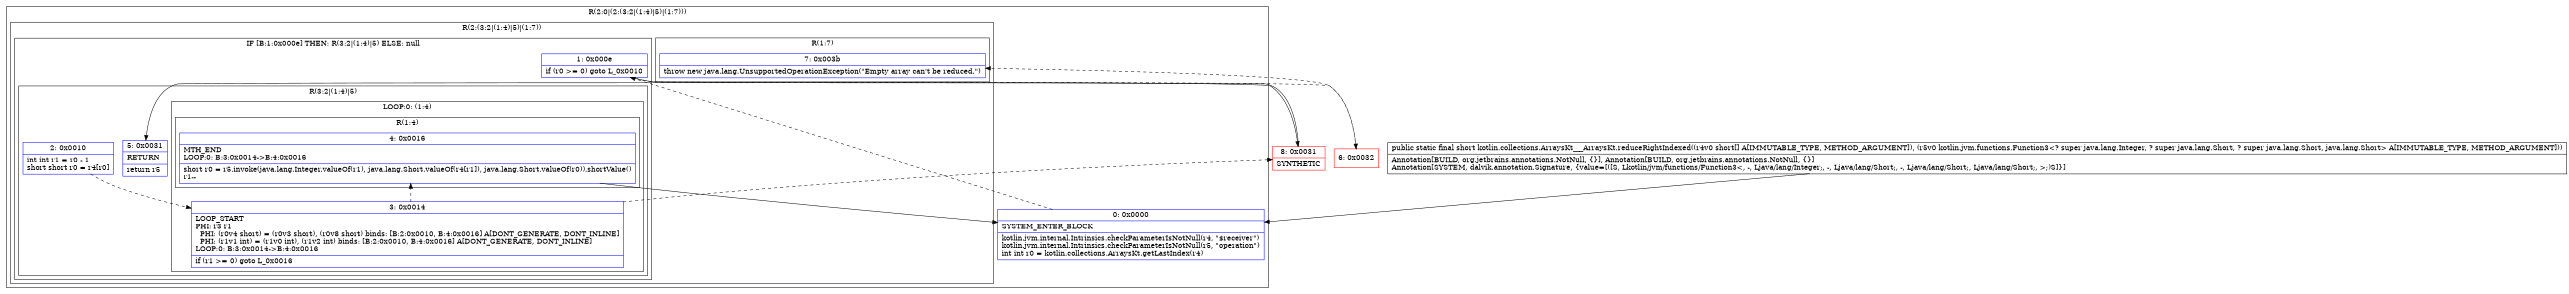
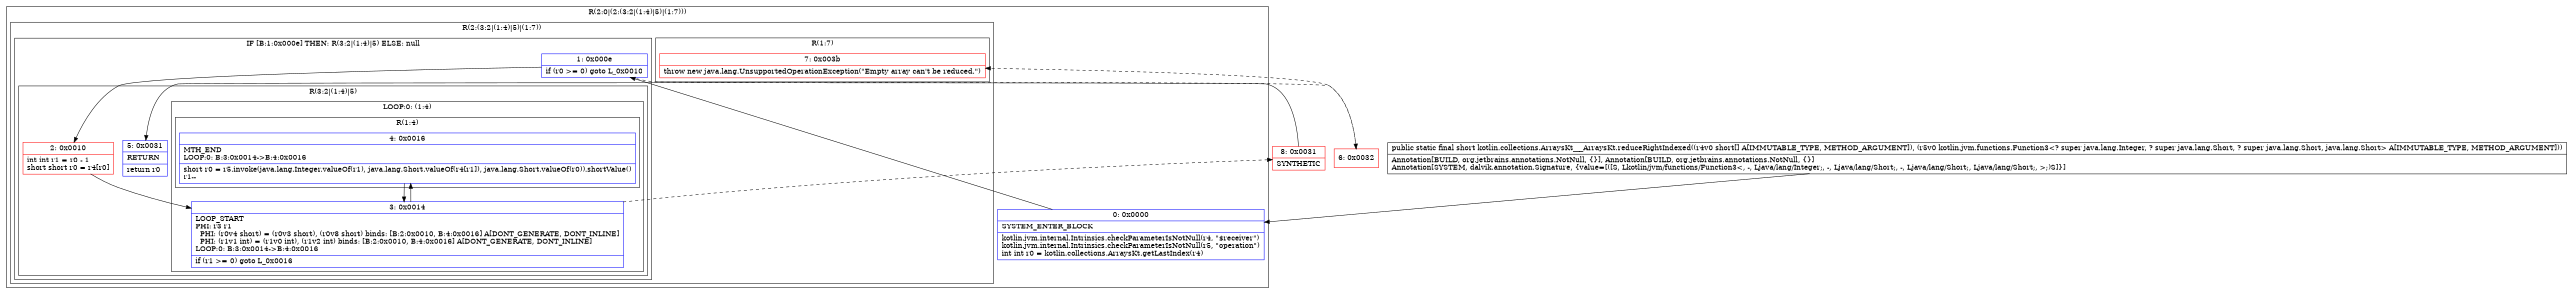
(823, 66) -> (823, 66)
(982, 83) -> (296, 74)
(844, 144) -> (844, 144)
(68, 158) -> (68, 158)
(144, 170) -> (144, 170)
(137, 194) -> (137, 194)
(411, 195) -> (411, 195)
(796, 204) -> (404, 191)
